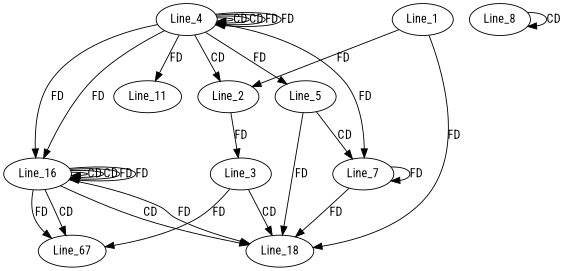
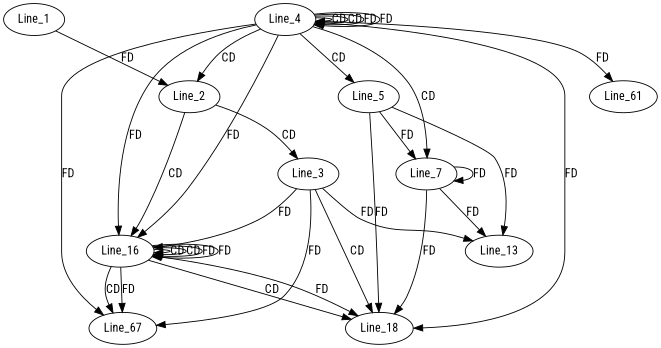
(500, 20) -> none
(260, 58) -> (339, 58)
(148, 97) -> (623, 97)
(366, 97) -> (429, 97)
none -> (62, 101)
(242, 135) -> (289, 135)
(345, 135) -> (408, 135)
none -> (163, 172)
(439, 175) -> (565, 127)
none -> (235, 230)
none -> (499, 251)
